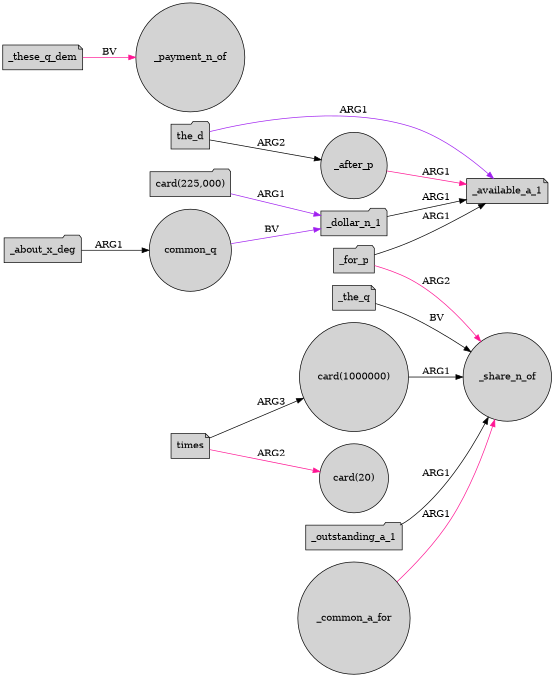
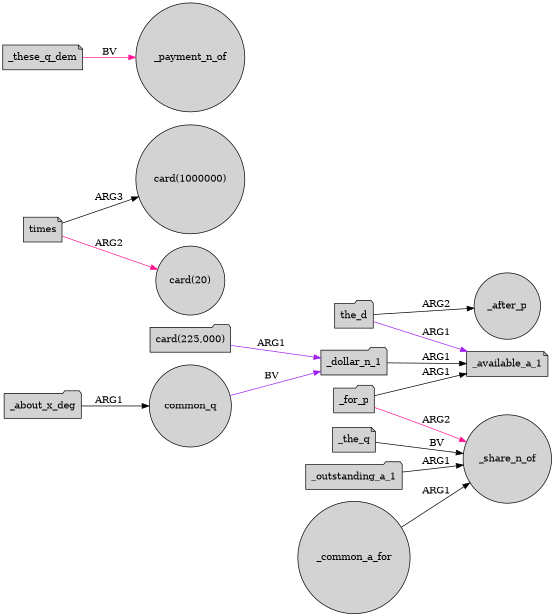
(423, 177) -> none
(432, 377) -> none
(456, 511) -> (433, 507)
